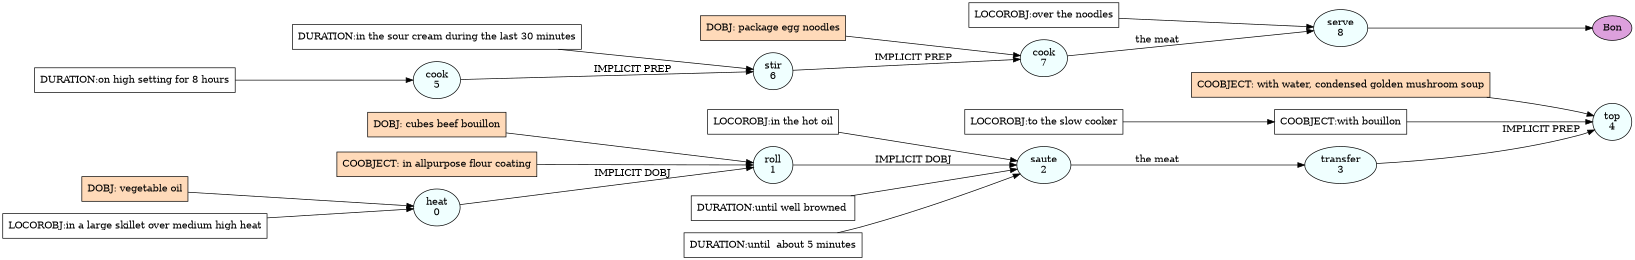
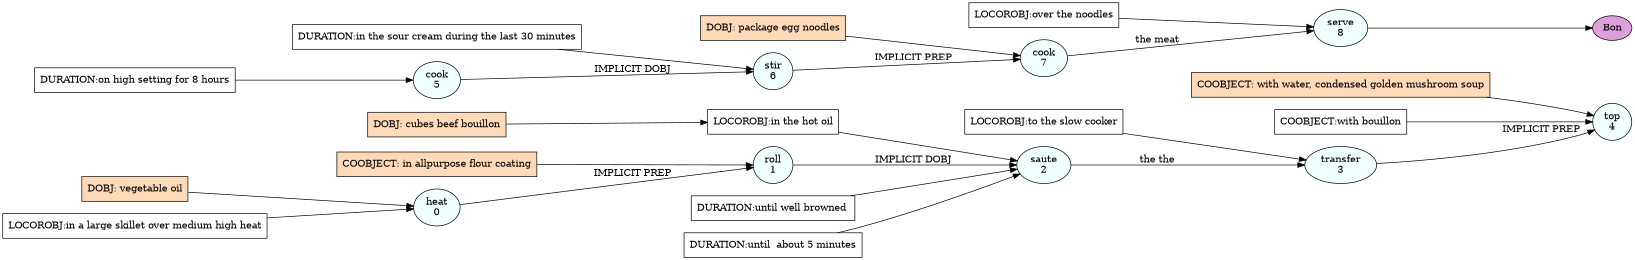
(633, 69) -> (633, 69)
(1195, 122) -> (1211, 146)
(626, 147) -> (603, 123)
(1157, 160) -> (1157, 160)
(633, 174) -> (633, 174)
